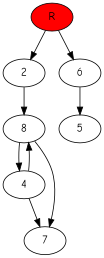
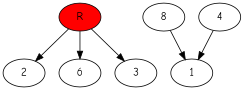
none -> (136, 73)
(24, 97) -> none
(80, 129) -> none
(19, 153) -> none
(29, 161) -> none
(45, 241) -> (192, 73)
